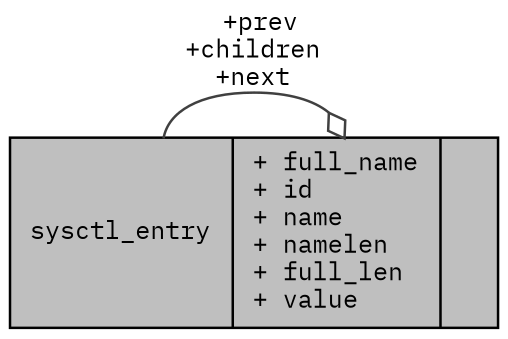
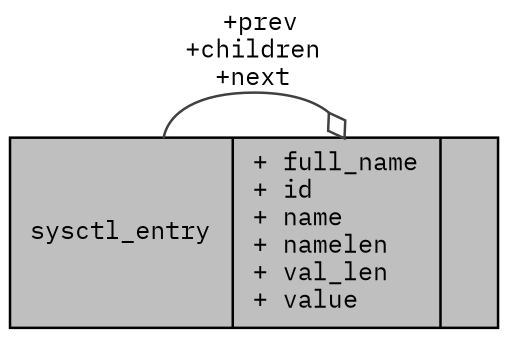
(329, 273) -> (322, 273)
